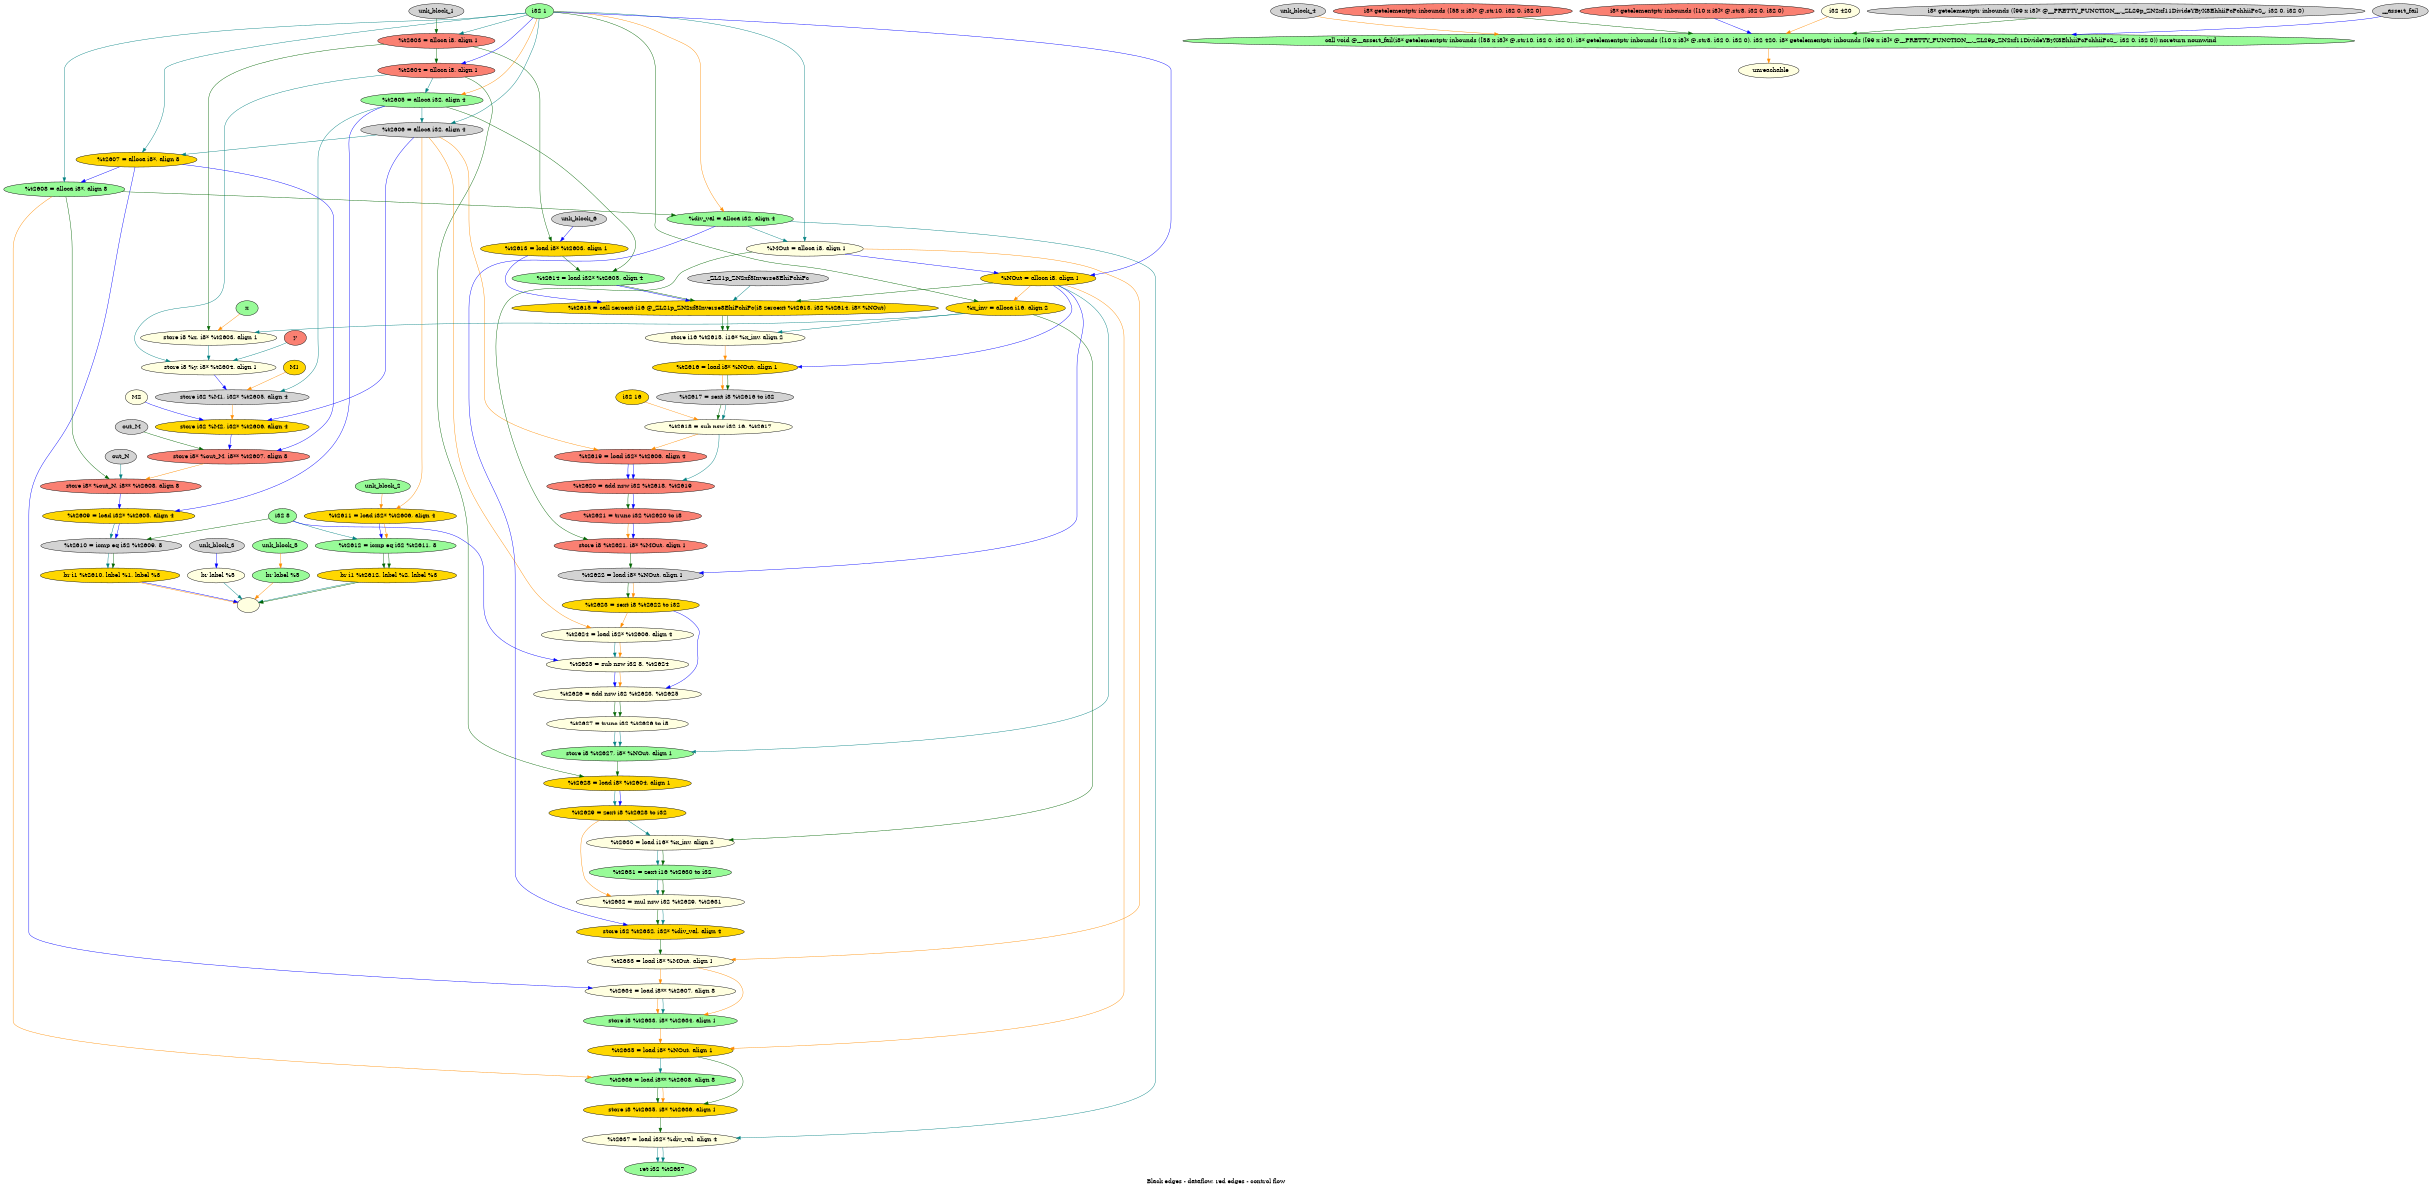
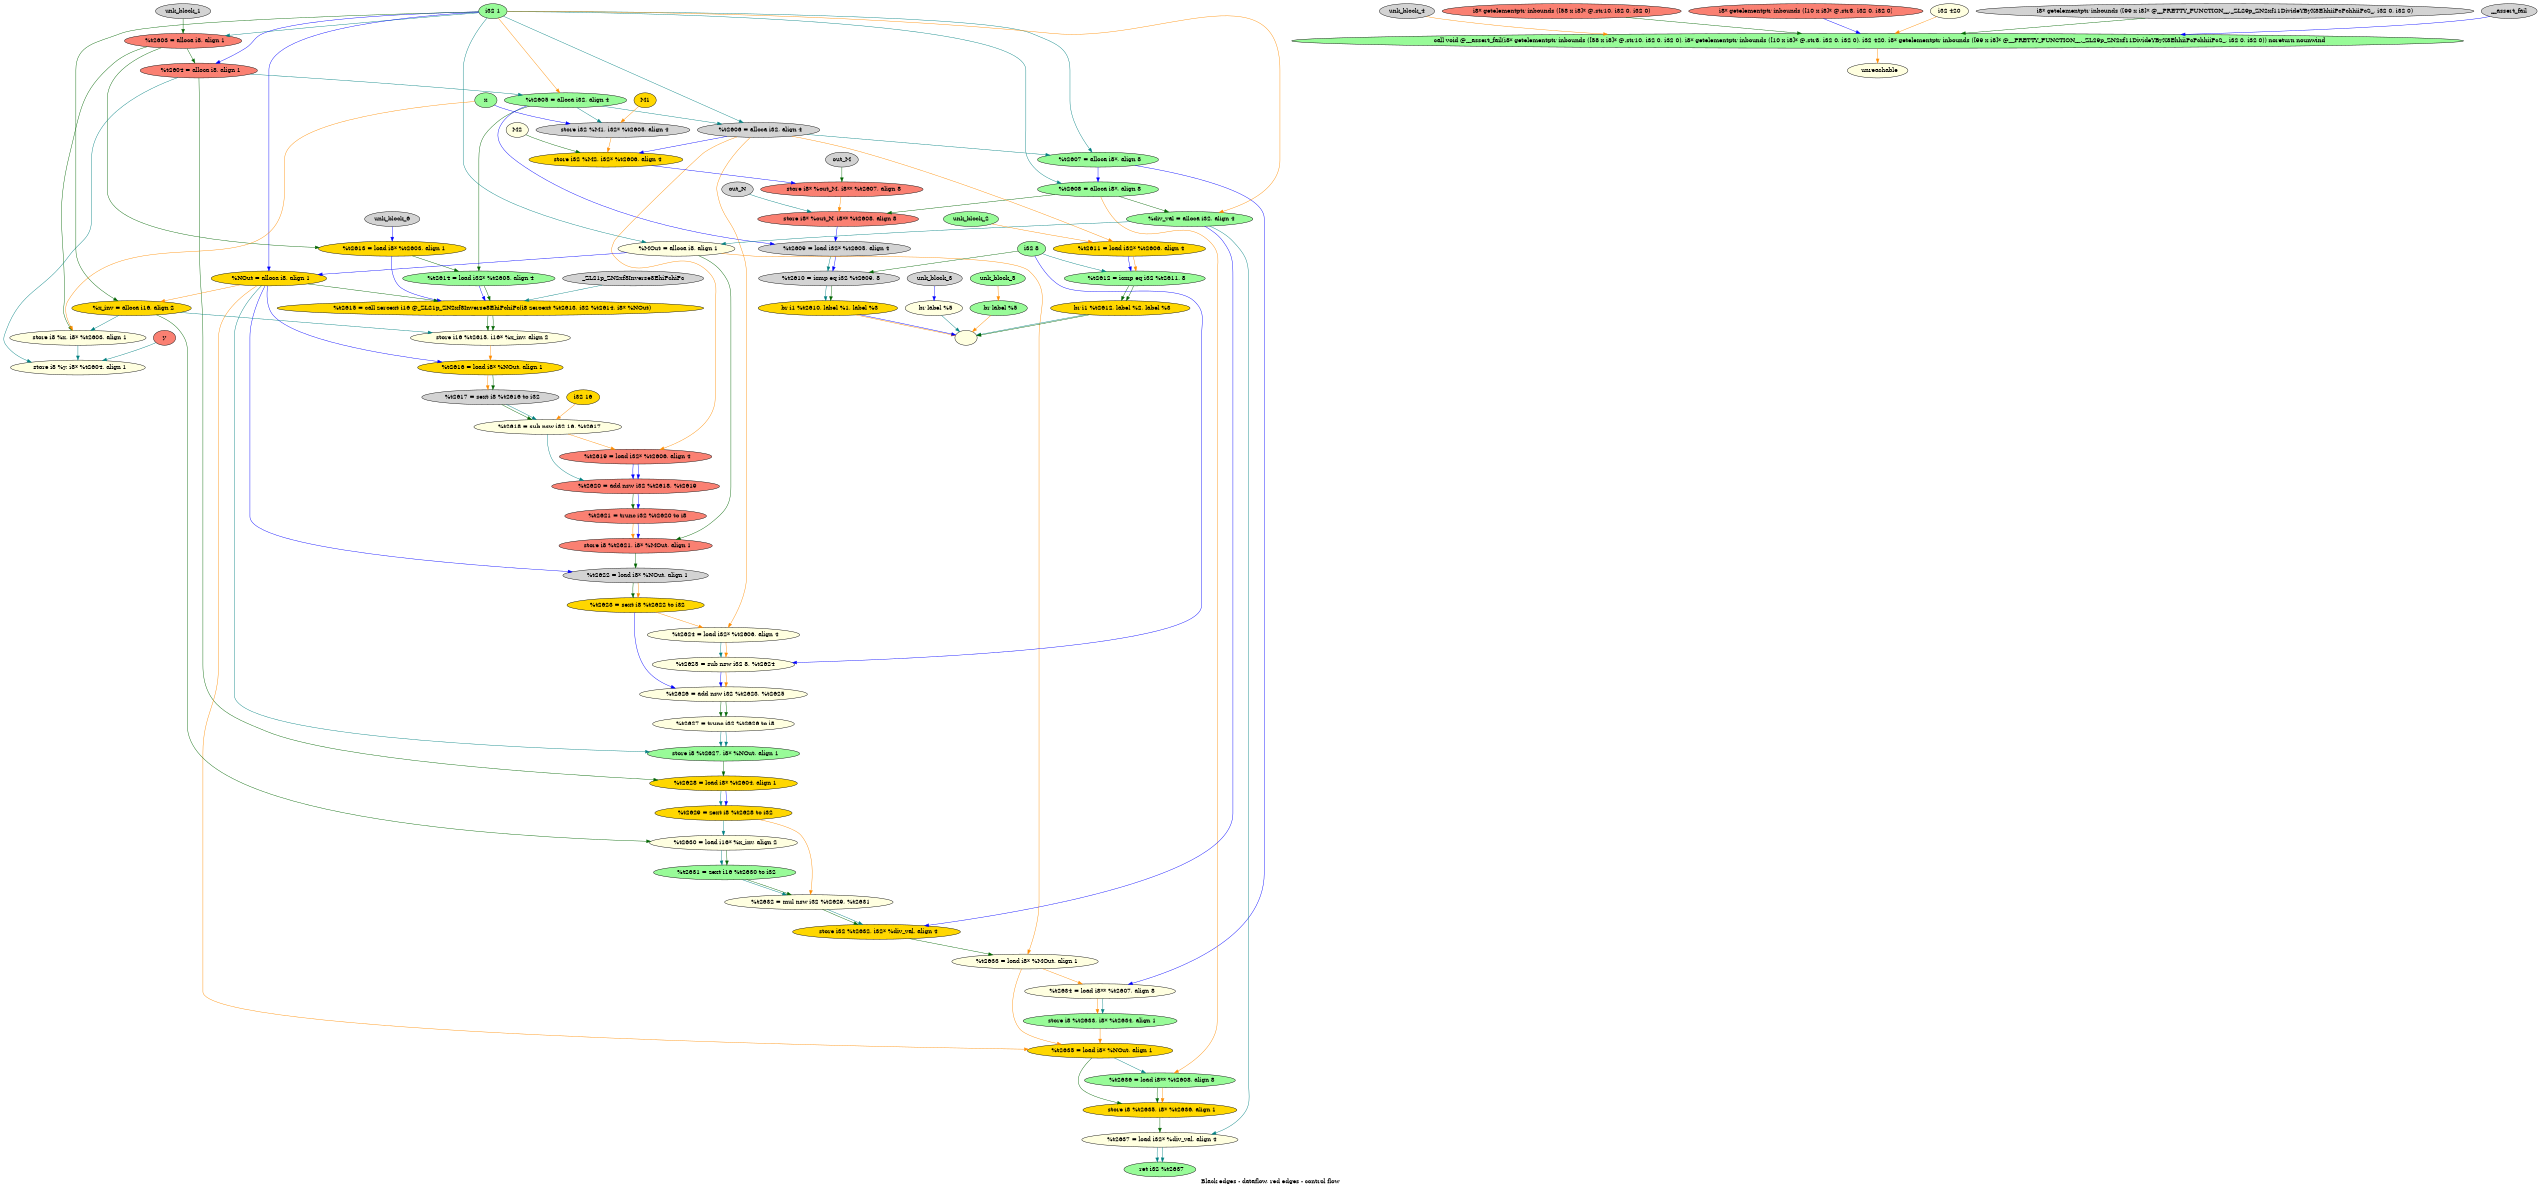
(136, 160) -> (1098, 160)
(334, 265) -> none
(219, 381) -> (530, 116)
(172, 411) -> (551, 144)
(119, 516) -> (834, 249)
(741, 987) -> (1015, 1019)
